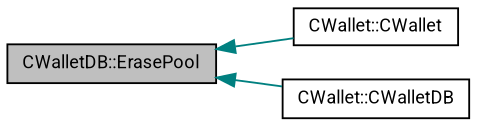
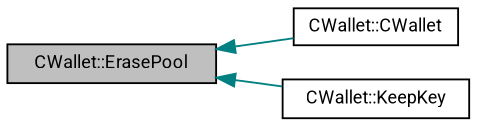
(112, 64) -> (112, 64)
(376, 99) -> (376, 99)
